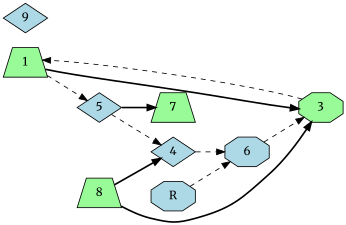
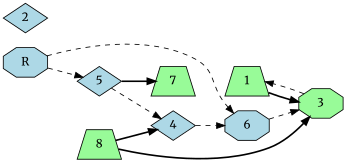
(25, 18) -> (25, 18)
(64, 86) -> (61, 72)
